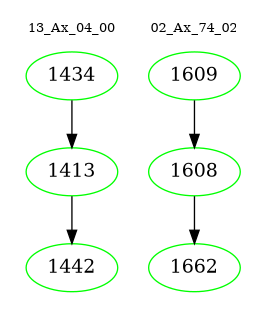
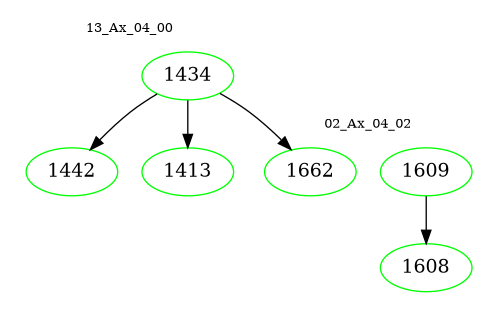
(194, 29) -> (368, 125)
(72, 213) -> (127, 115)
(194, 213) -> (263, 123)
